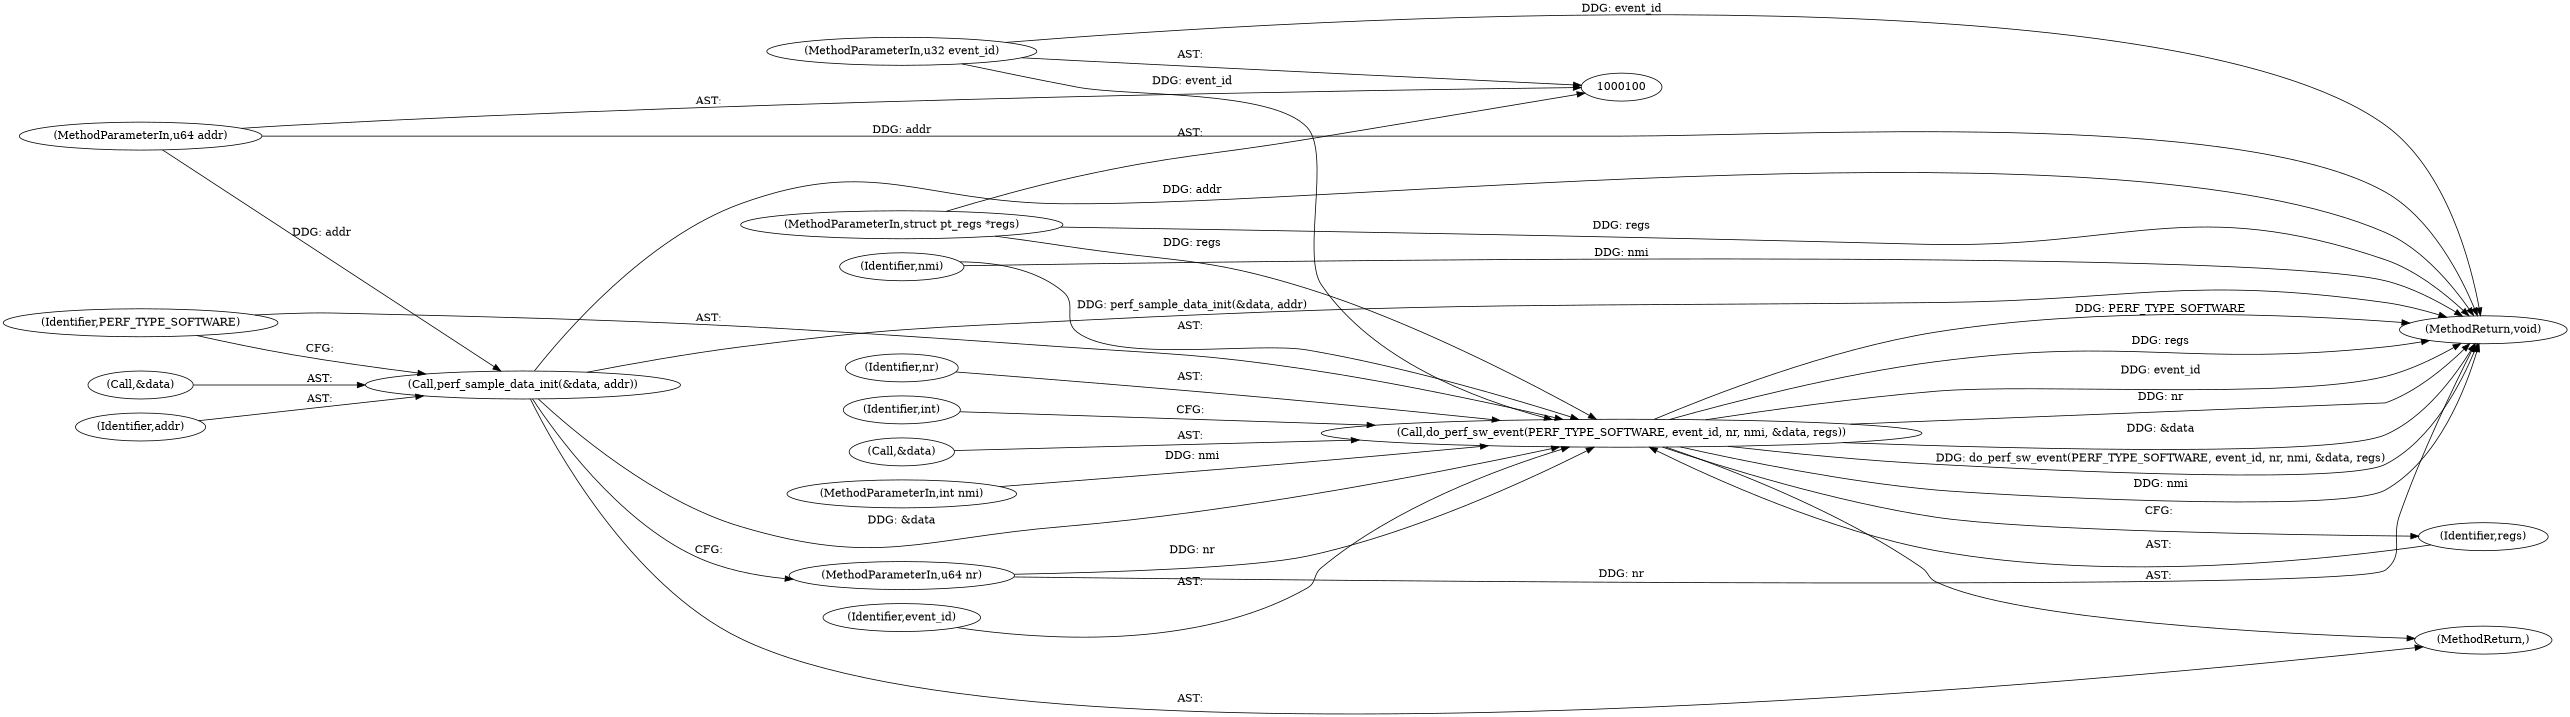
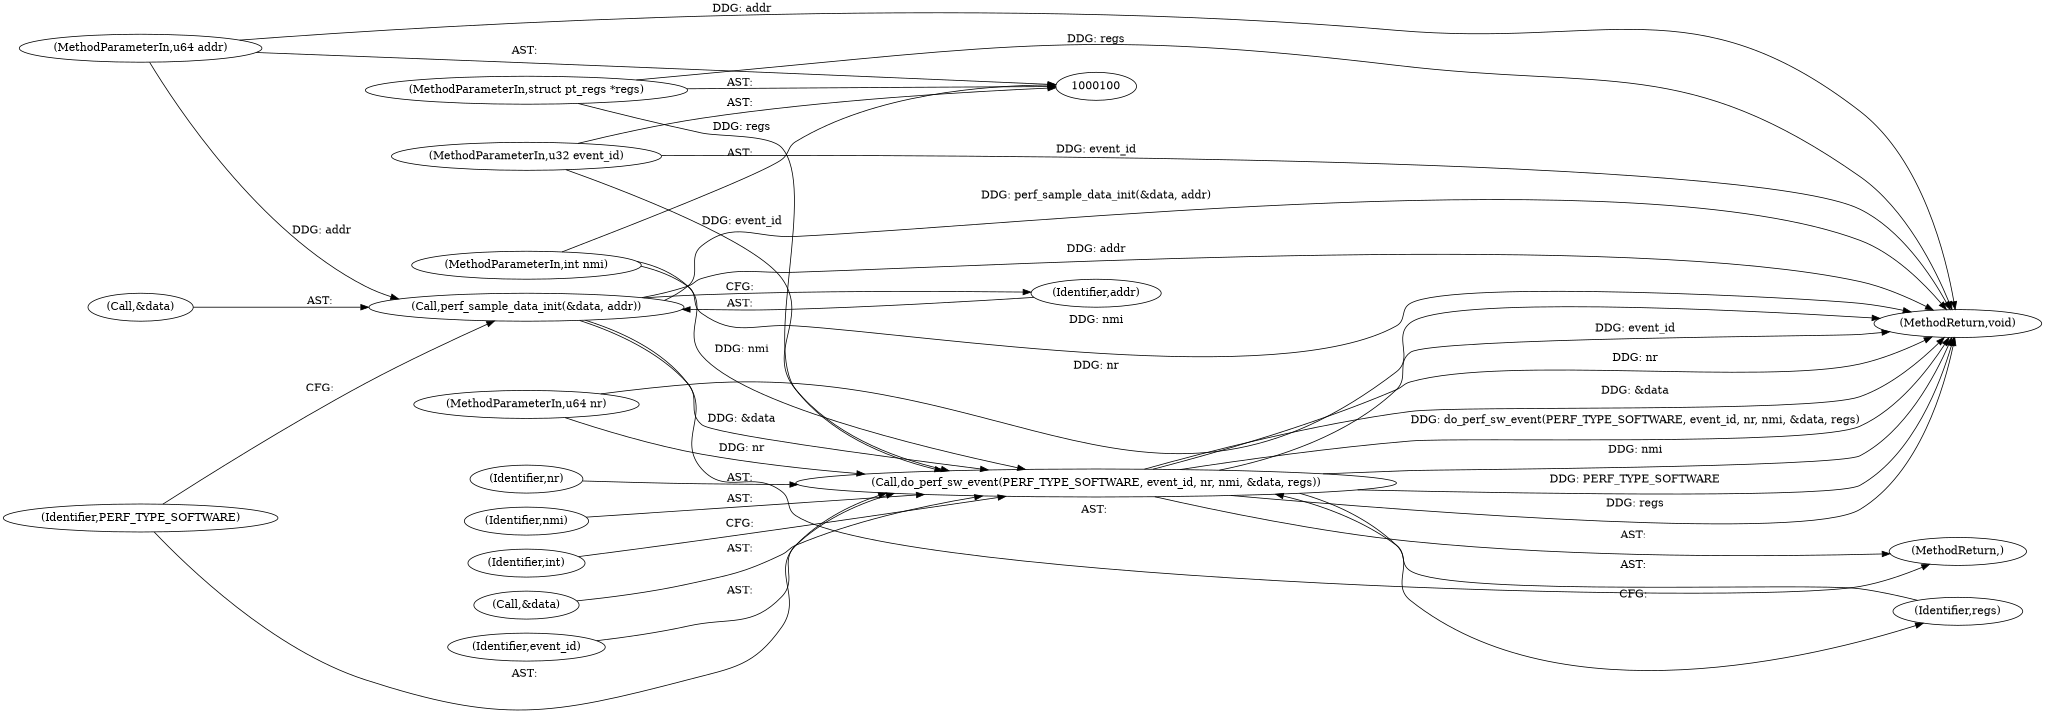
none -> (795, 142)
(1713, 259) -> (1268, 355)
(638, 520) -> (833, 292)
